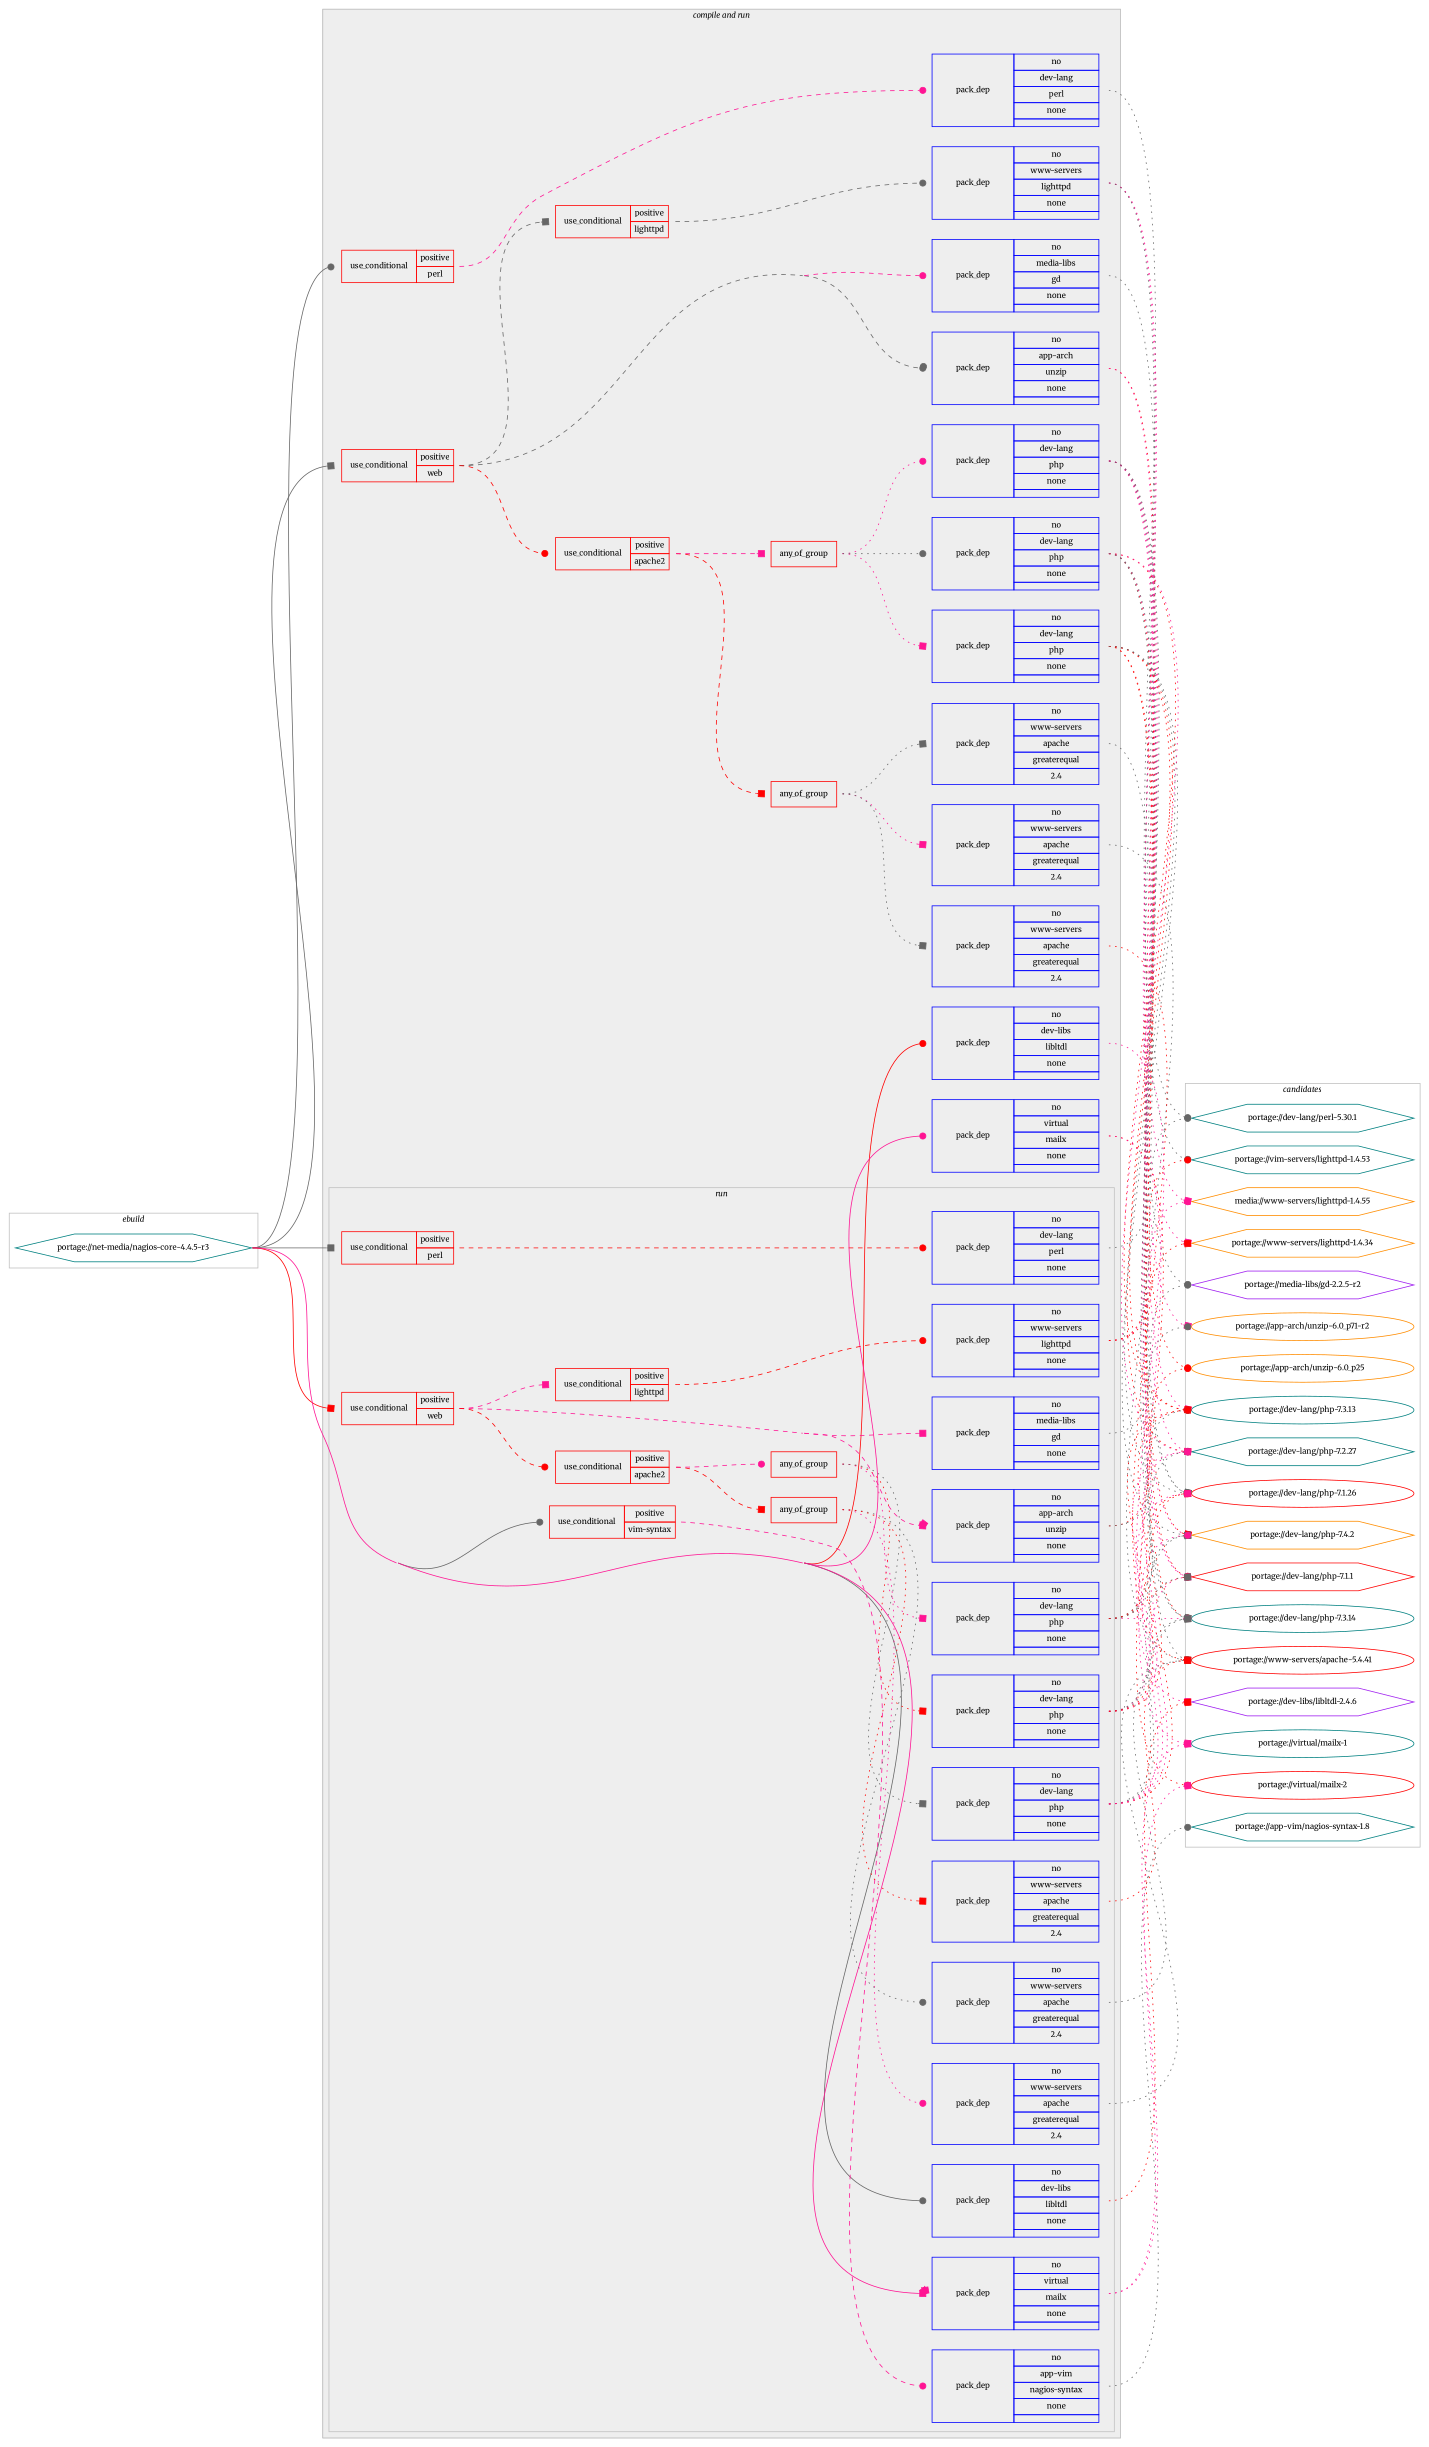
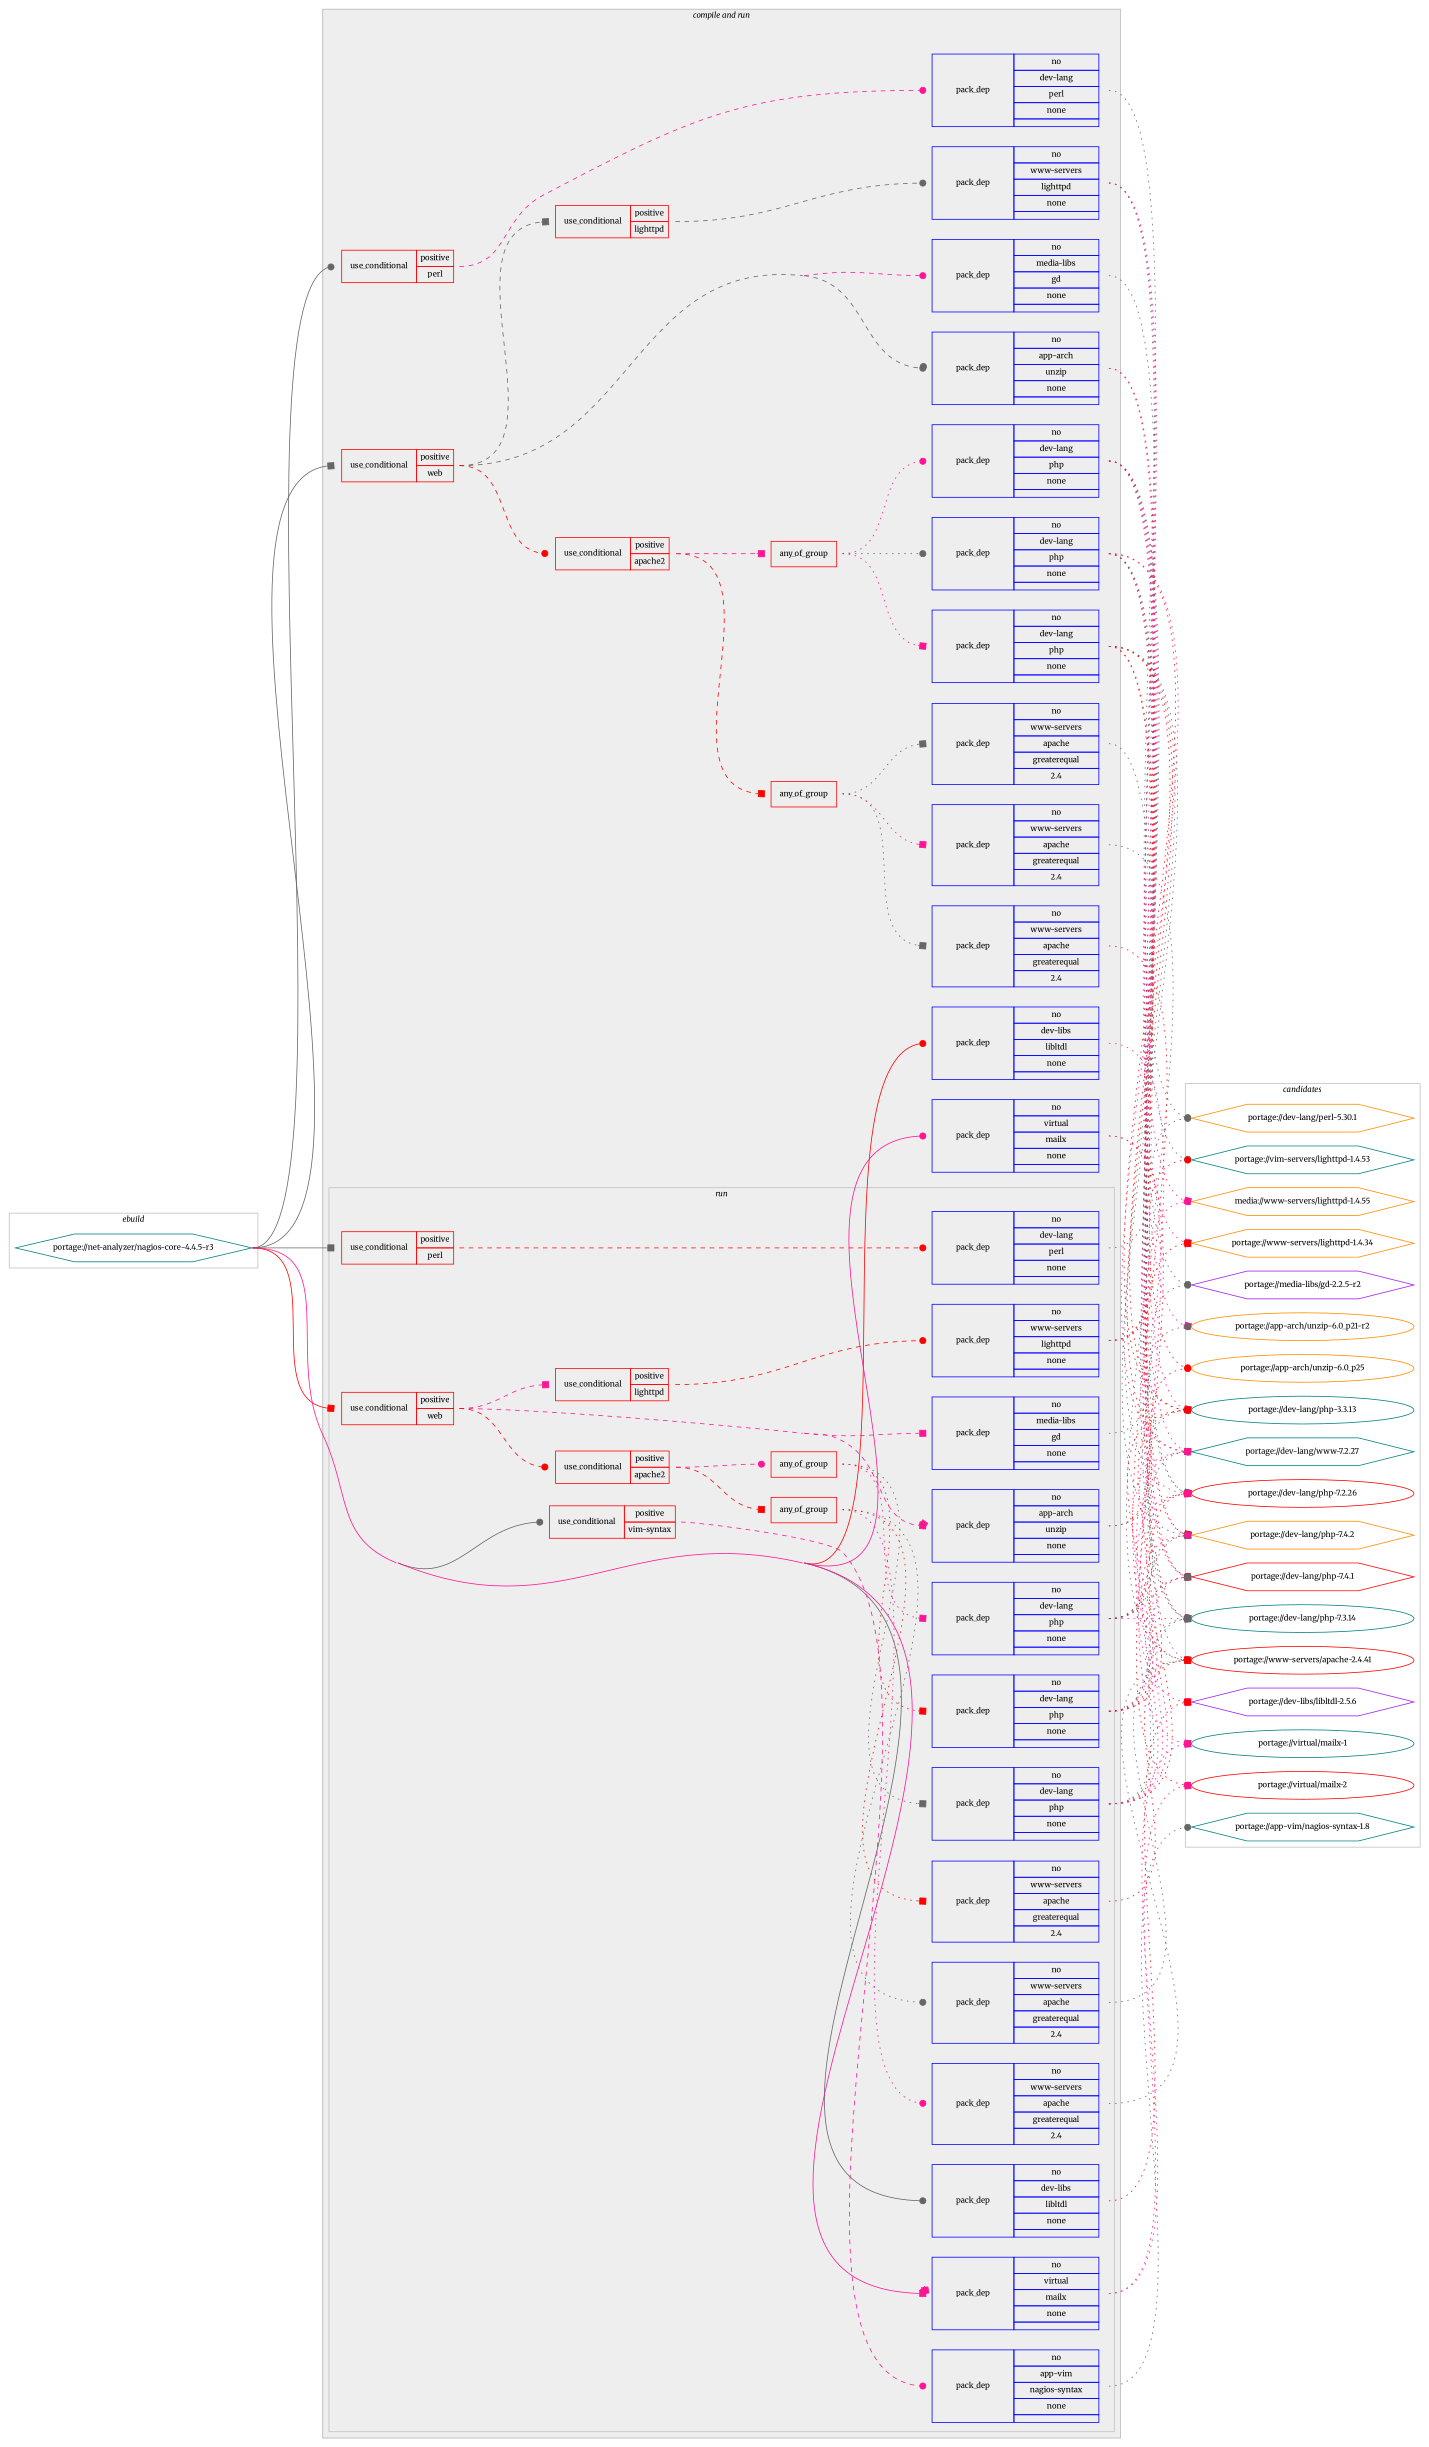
(1303, 1118) -> (1303, 1118)
(134, 1248) -> (134, 1248)
(1303, 1327) -> (1303, 1327)
(1303, 1410) -> (1303, 1410)
(1303, 1452) -> (1303, 1452)
(1303, 1493) -> (1303, 1493)
(1303, 1577) -> (1303, 1577)
(1303, 1660) -> (1303, 1660)
(1303, 1702) -> (1303, 1702)
